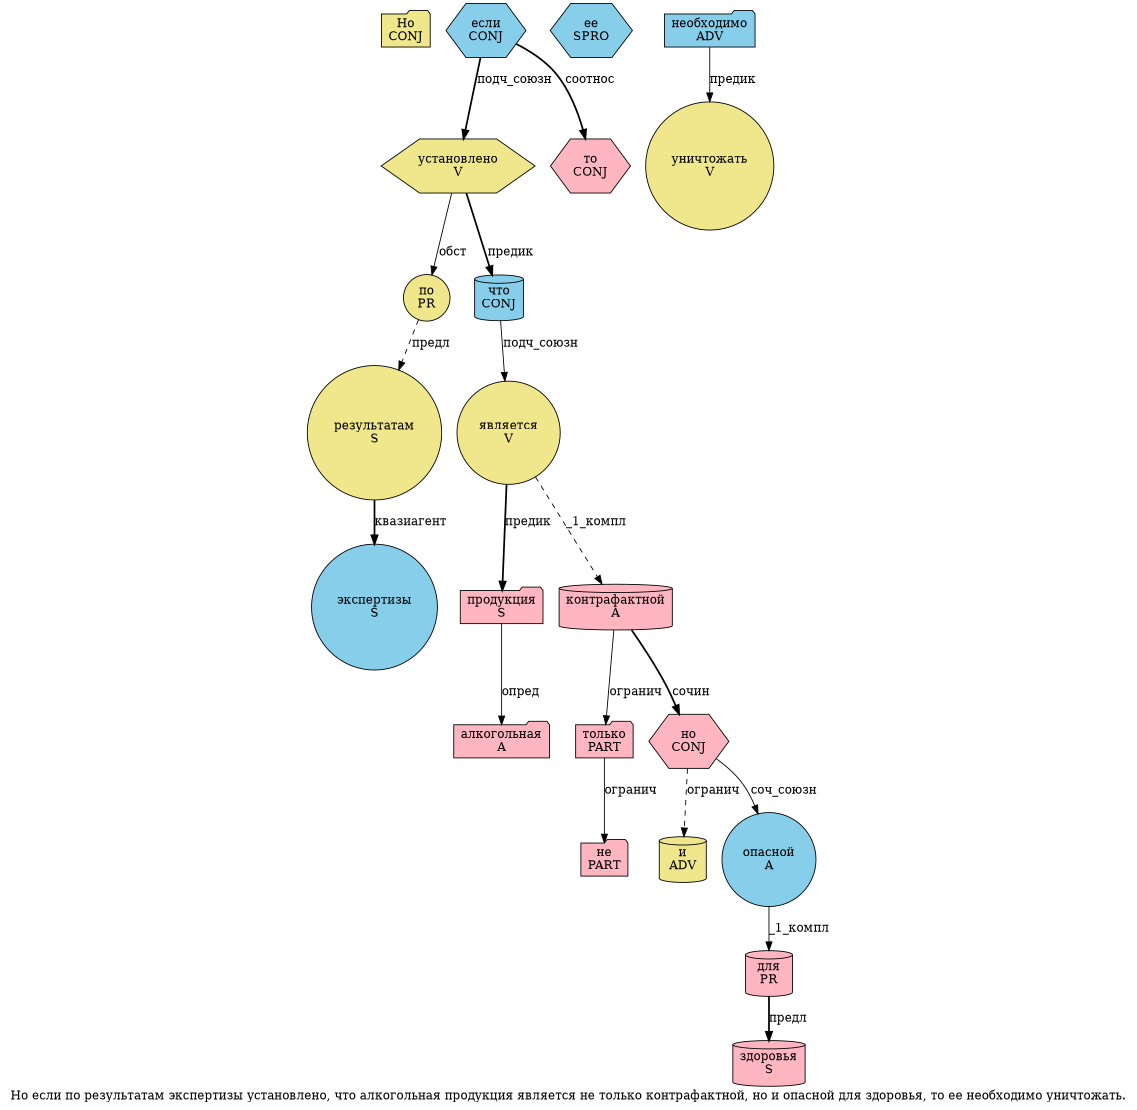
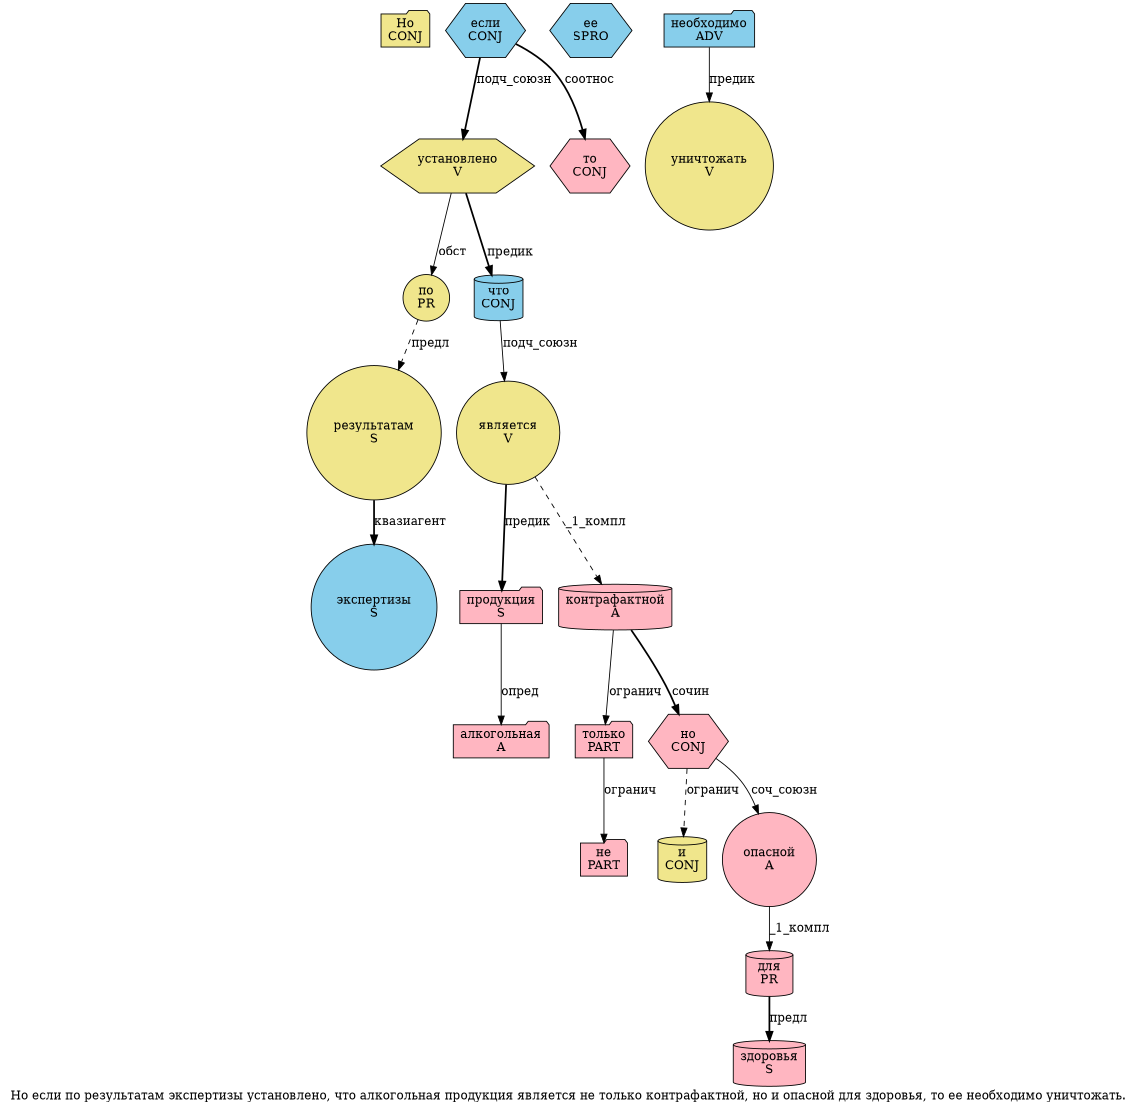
(683, 860) -> (682, 860)
(769, 860) -> (769, 860)
